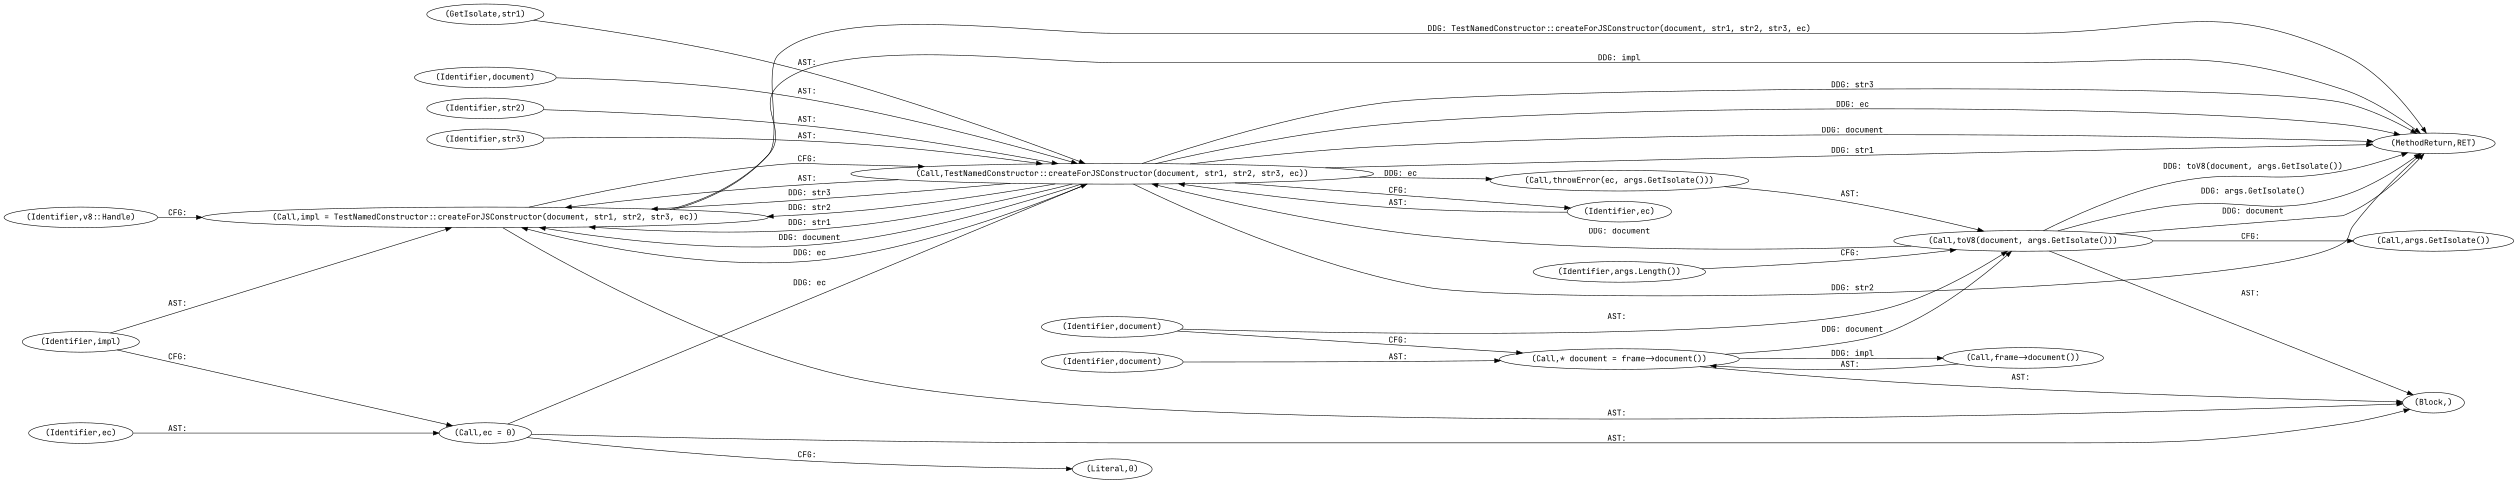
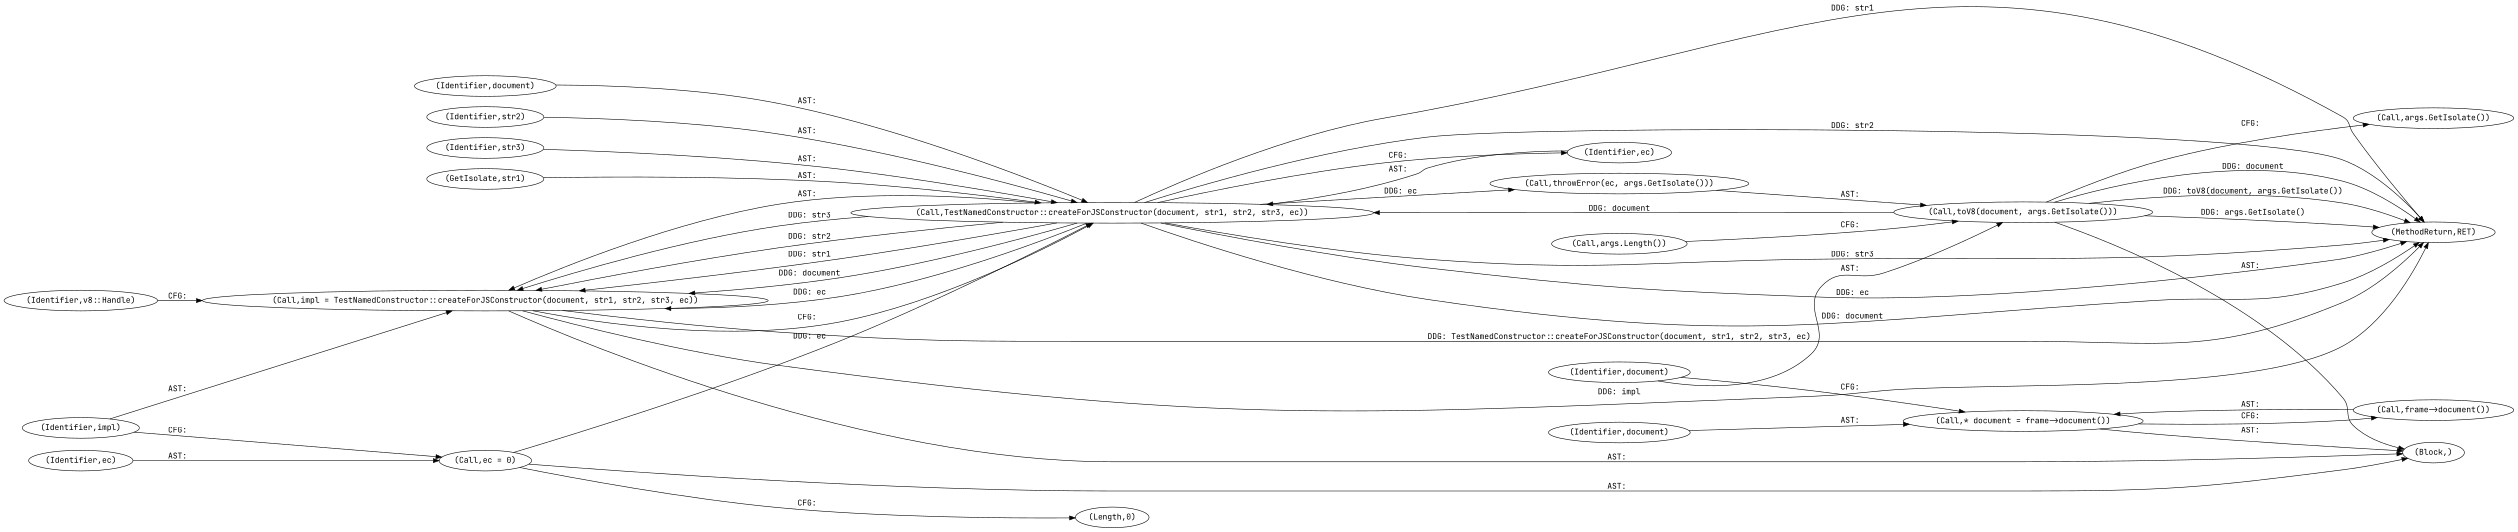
(1619, 272) -> (1619, 244)
(1878, 336) -> none
(1853, 354) -> (2253, 416)
(1112, 469) -> (1112, 517)
